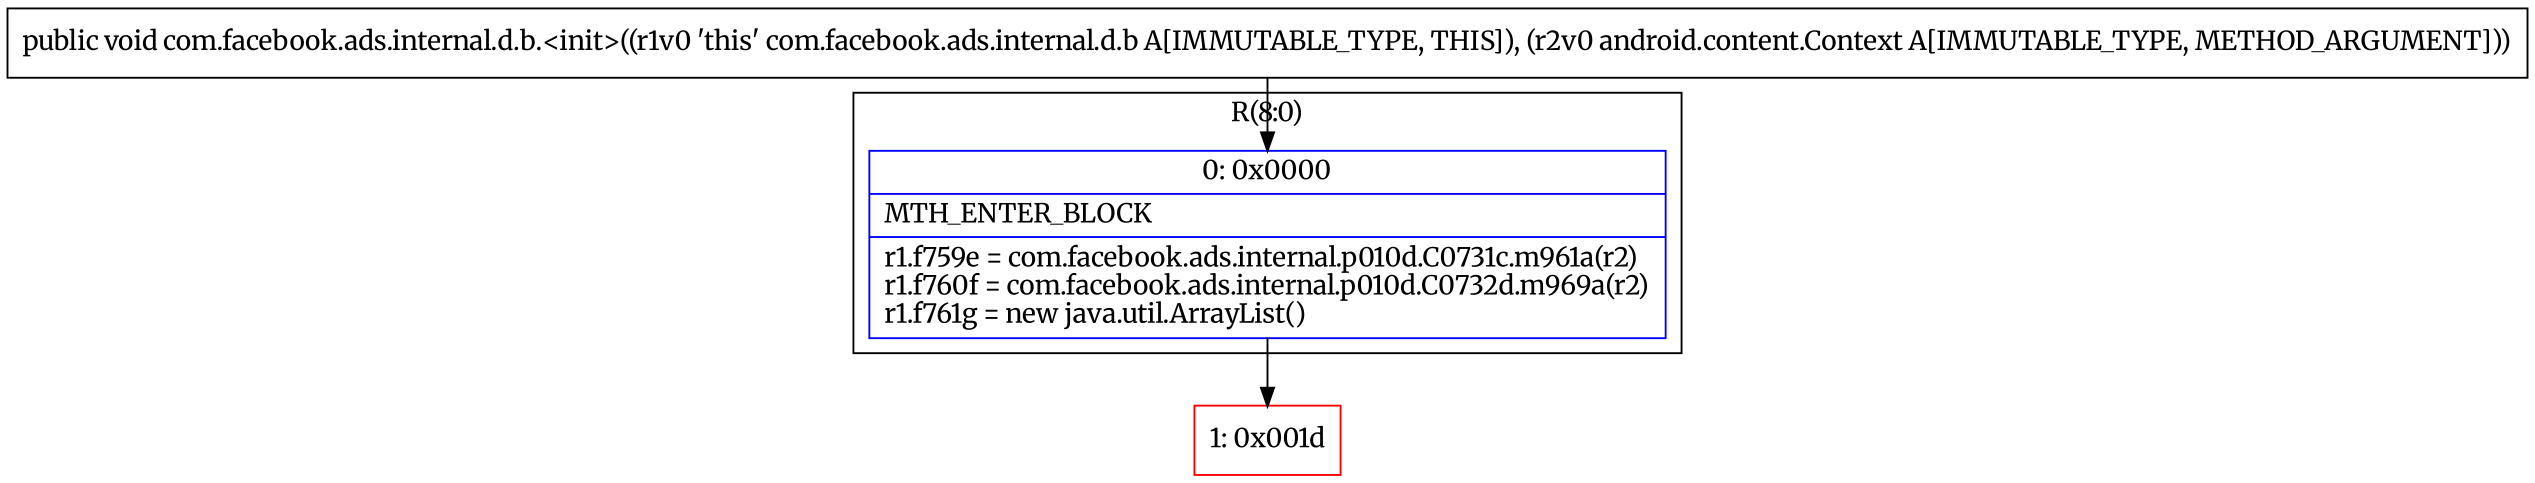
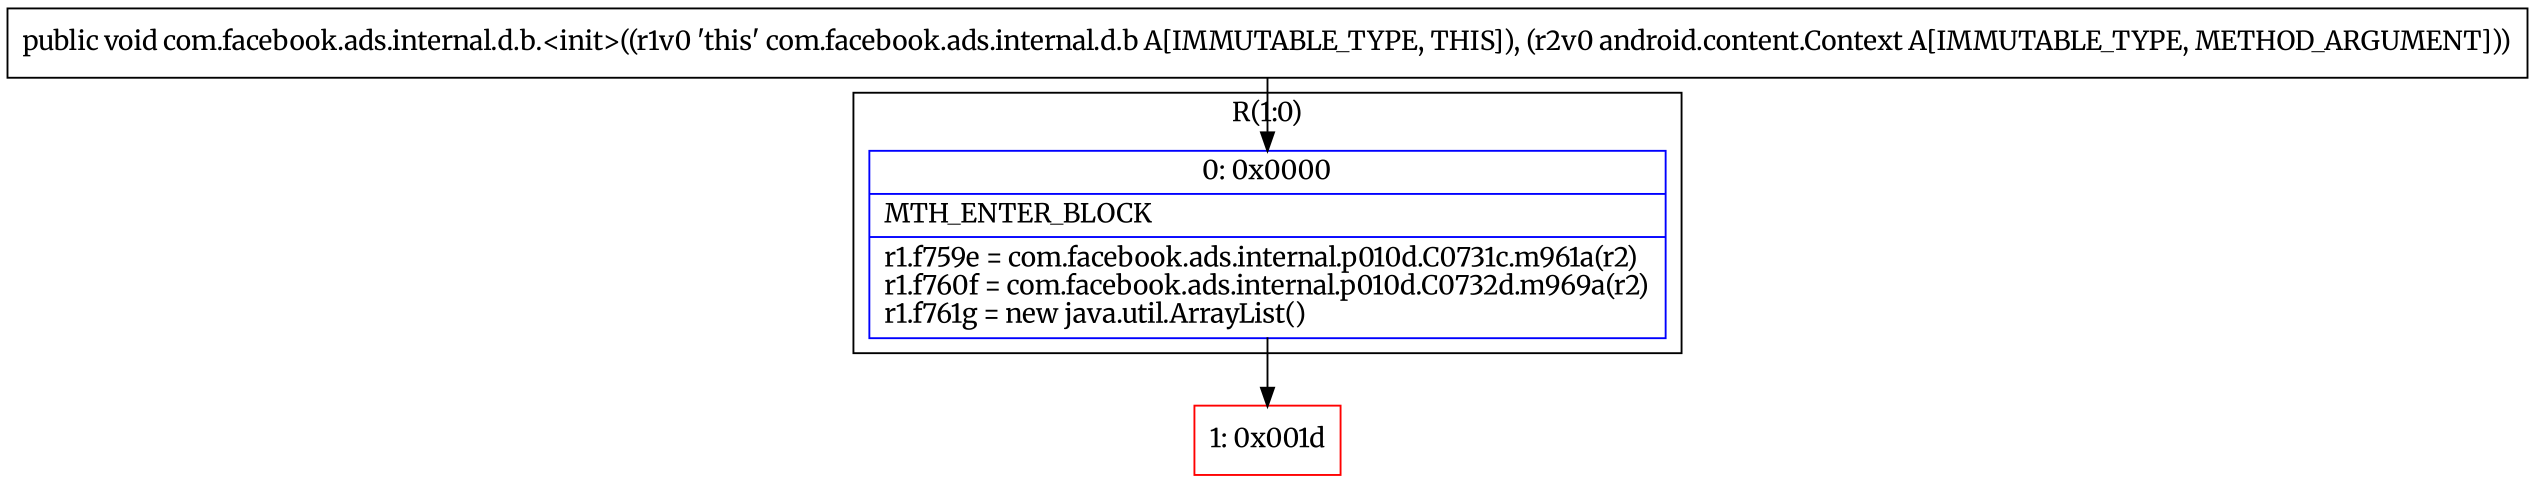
(1267, 114) -> (1267, 114)
